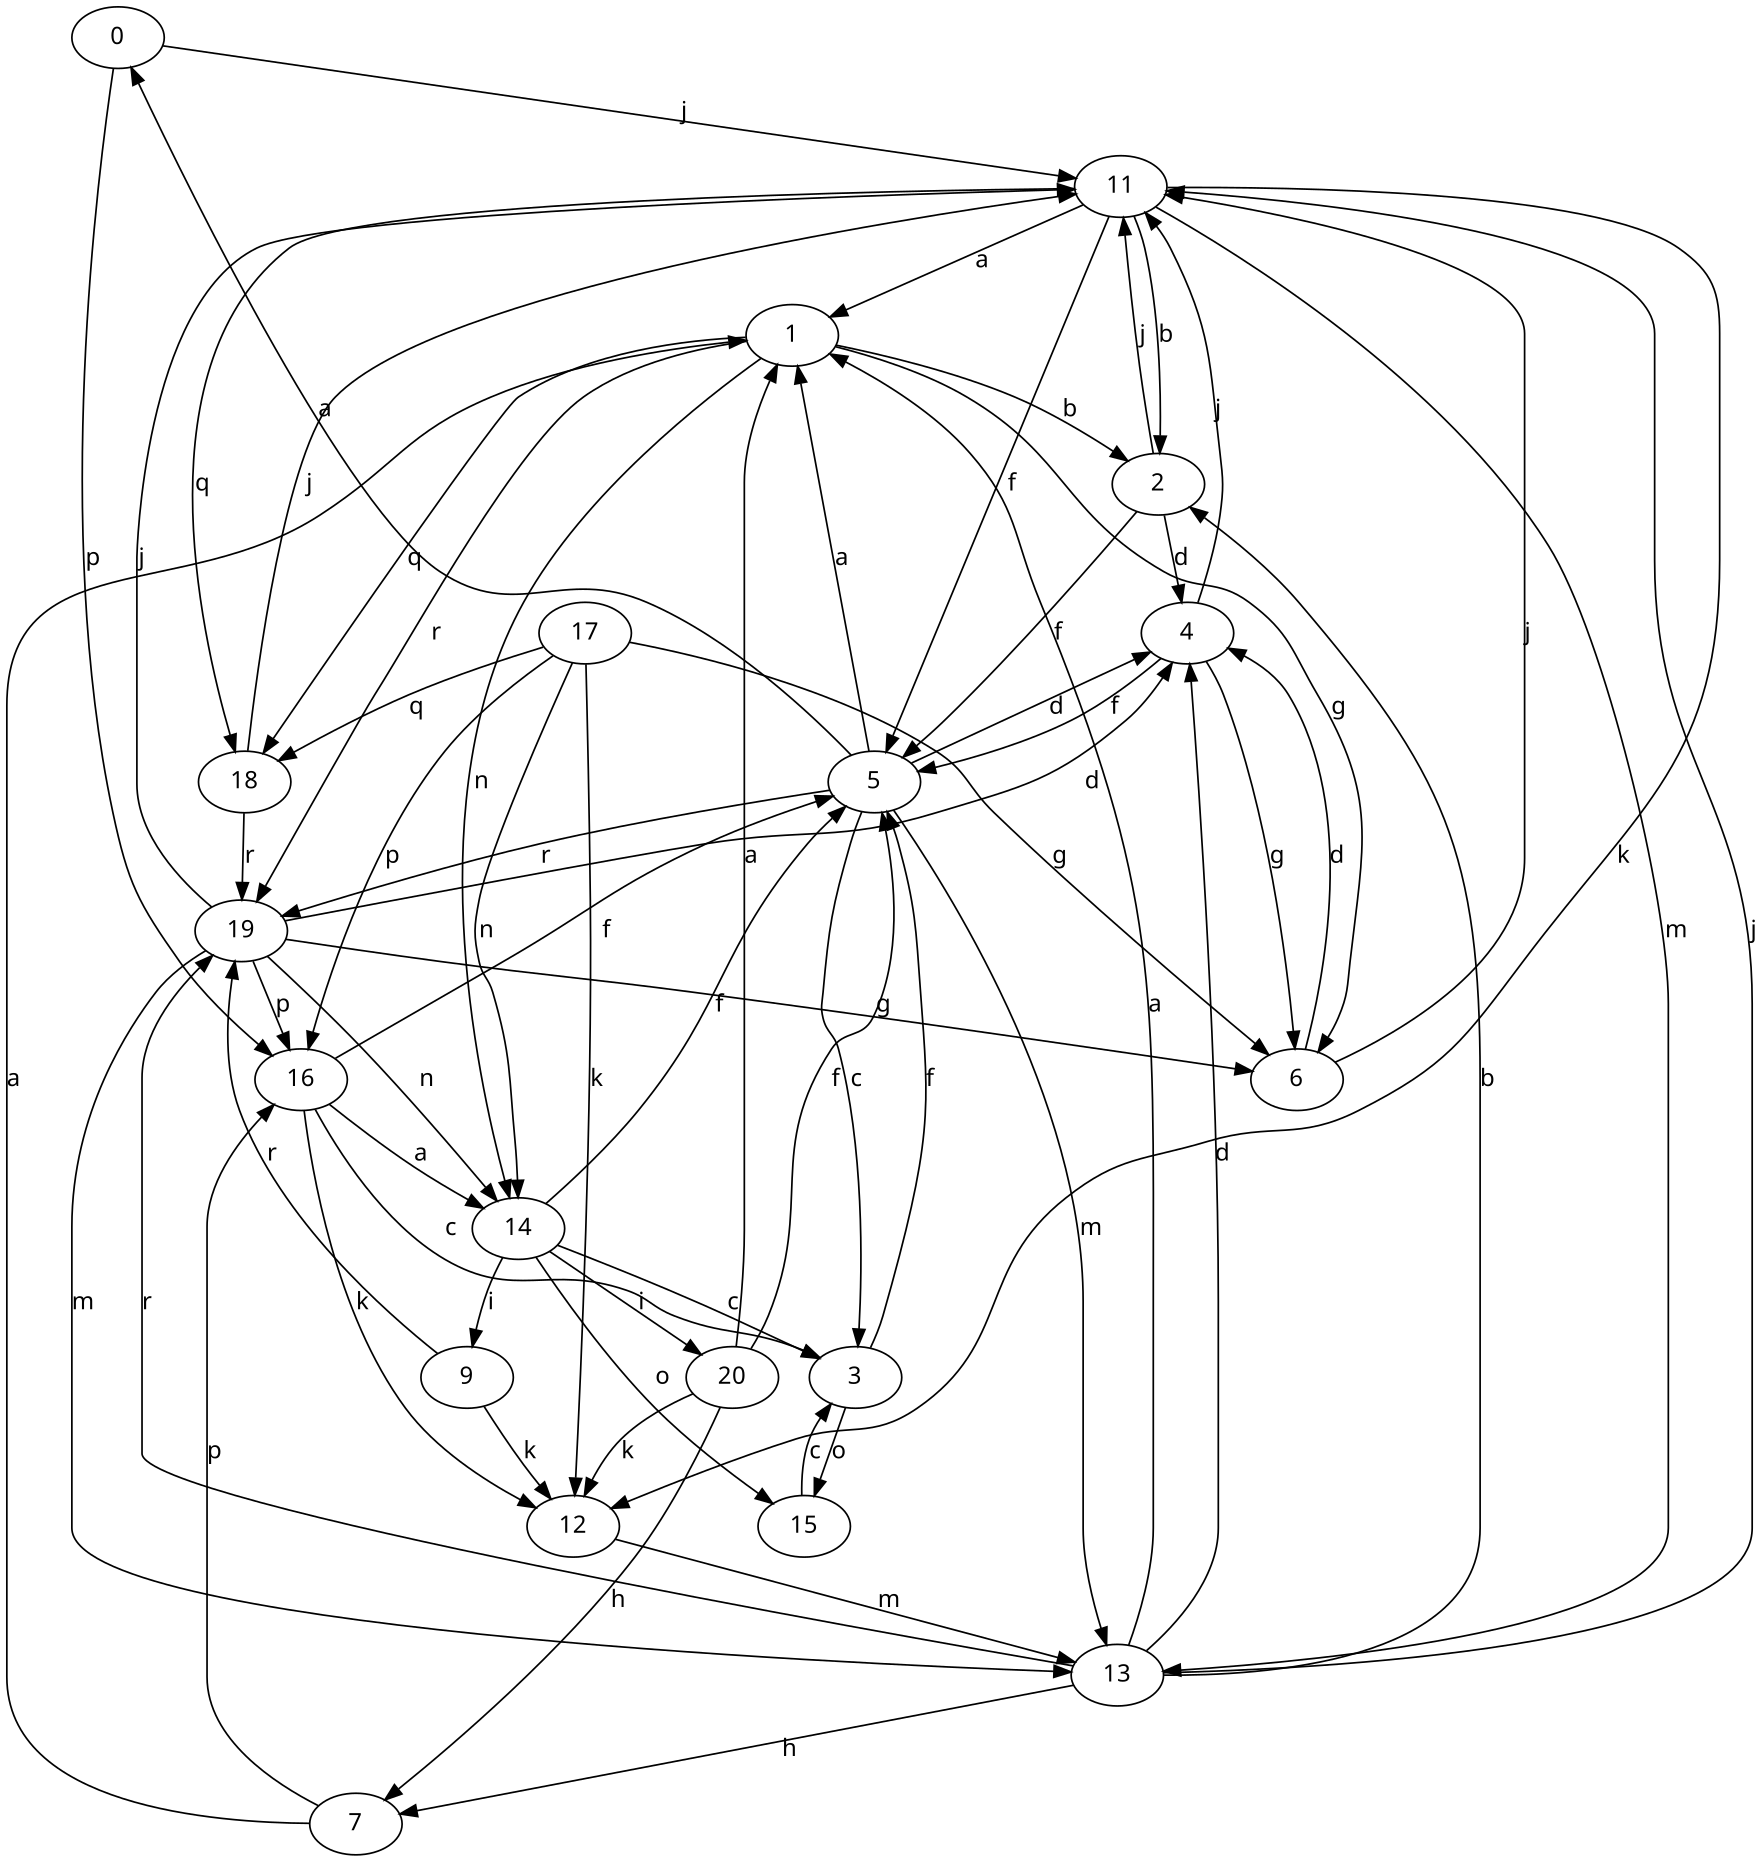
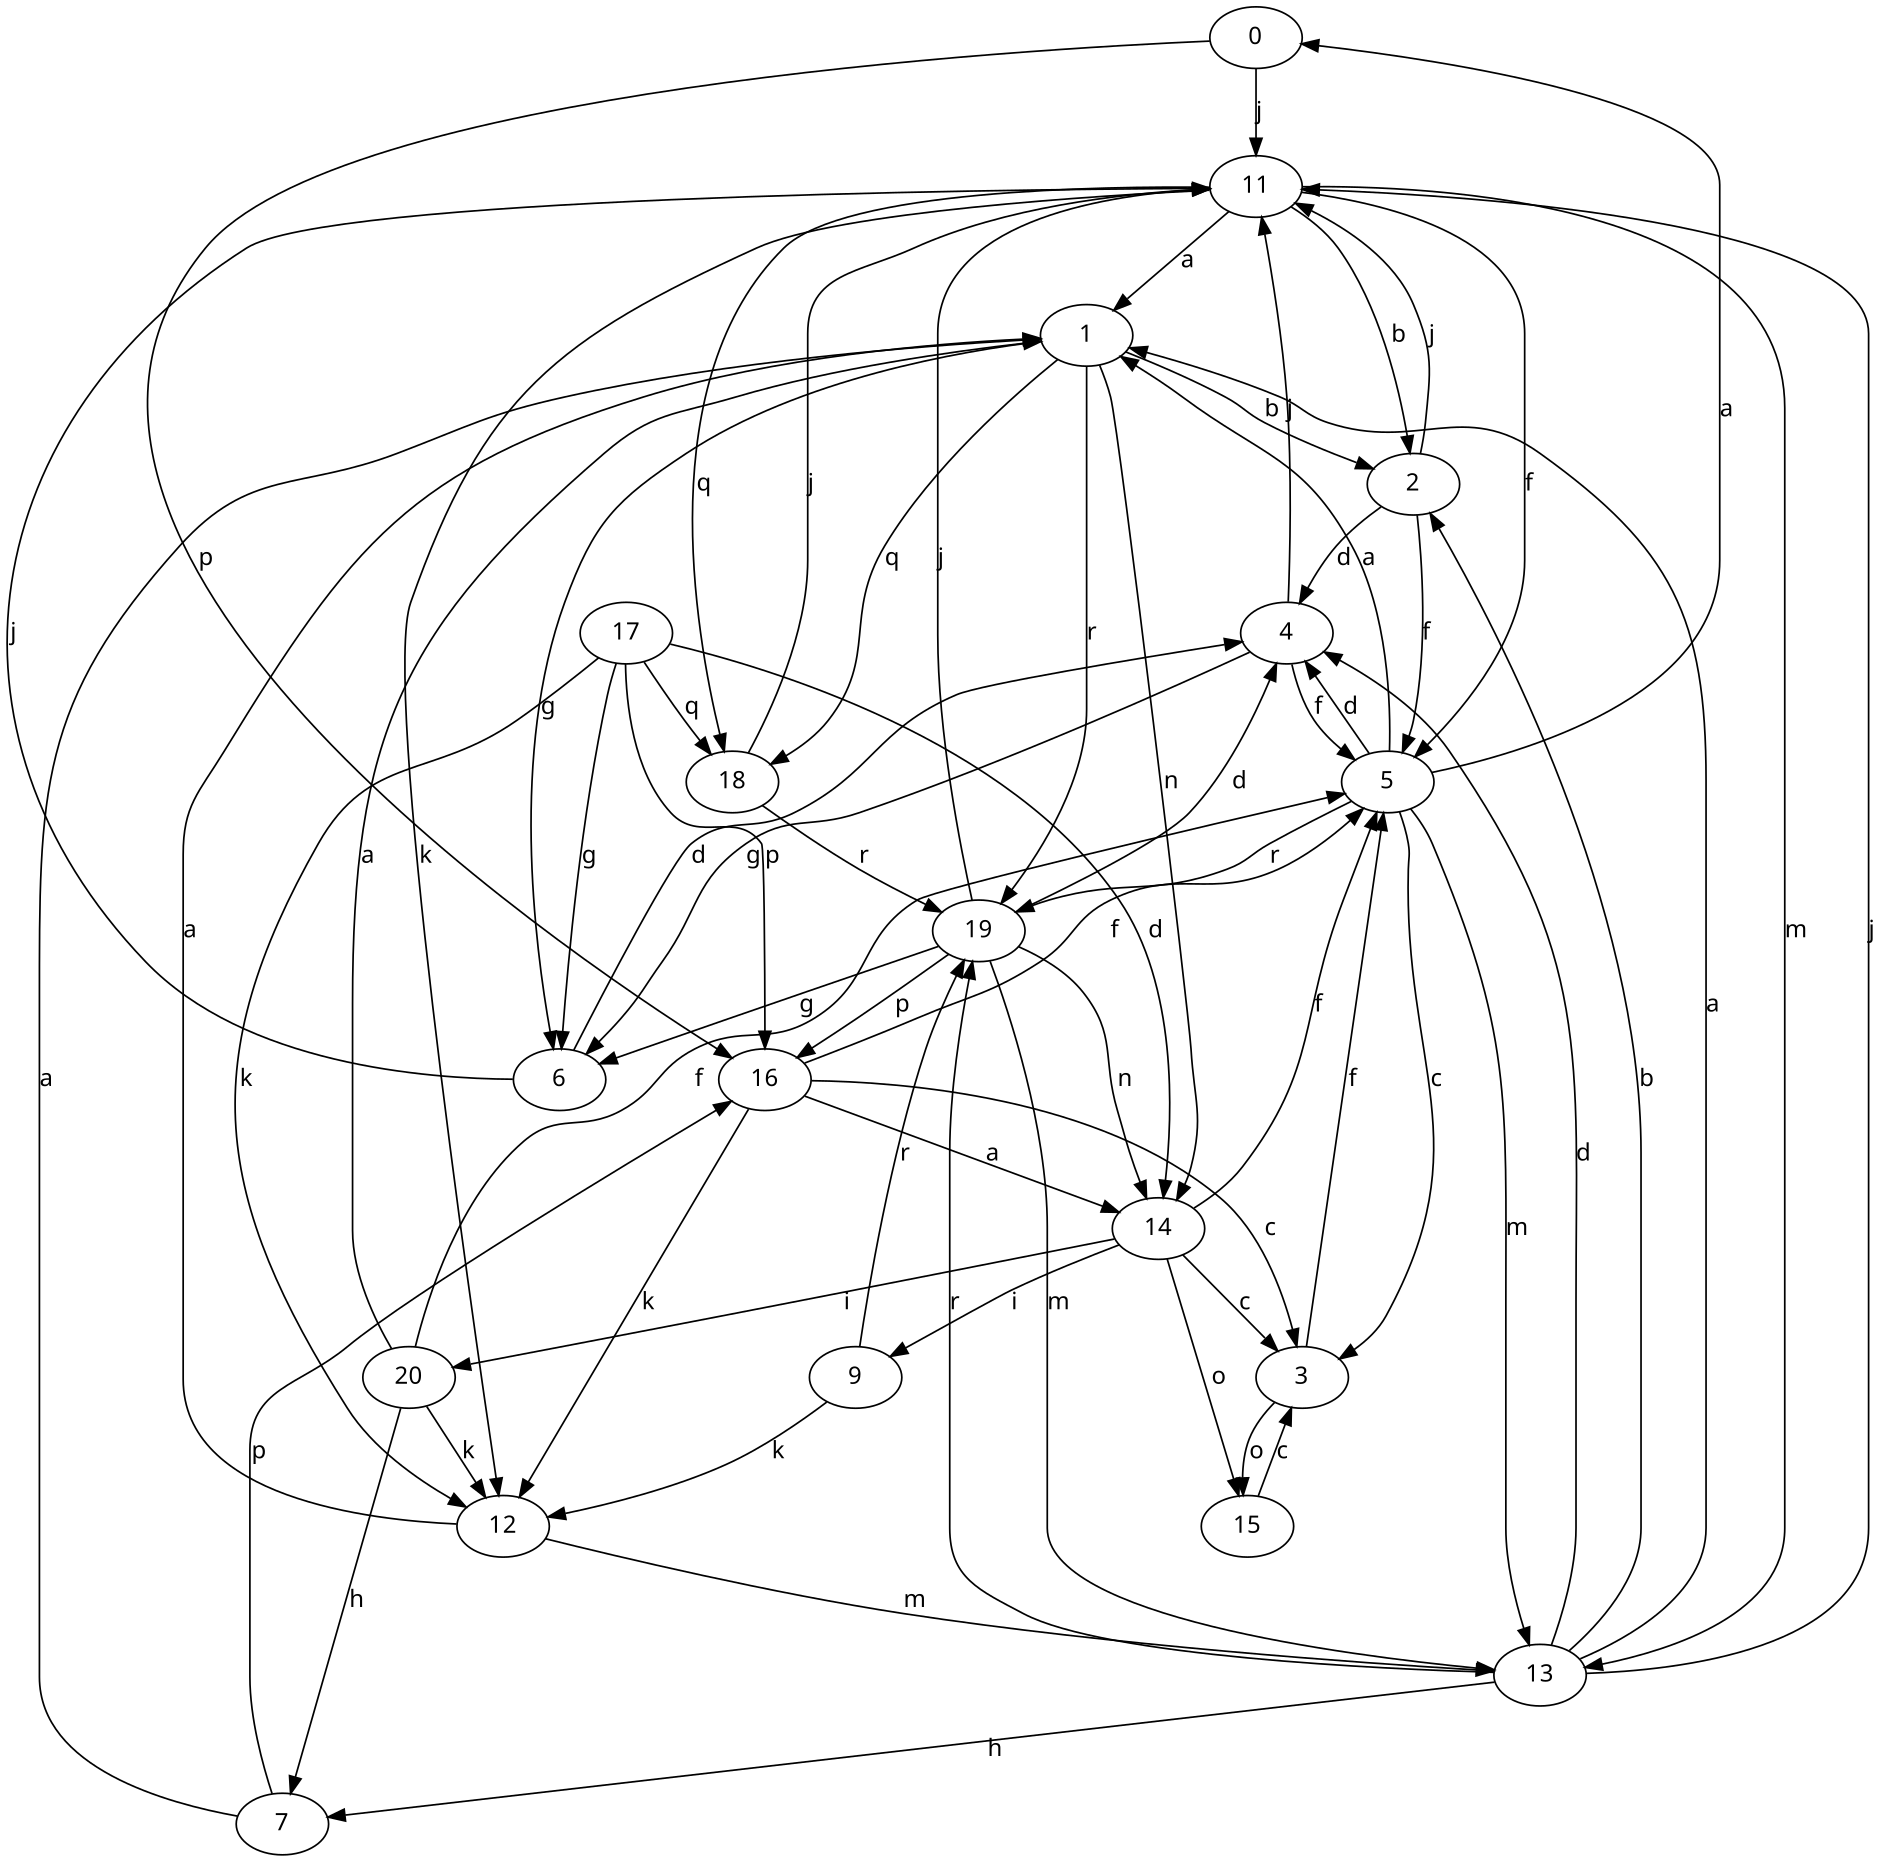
none -> (218, 762)
(488, 931) -> (1156, 931)
